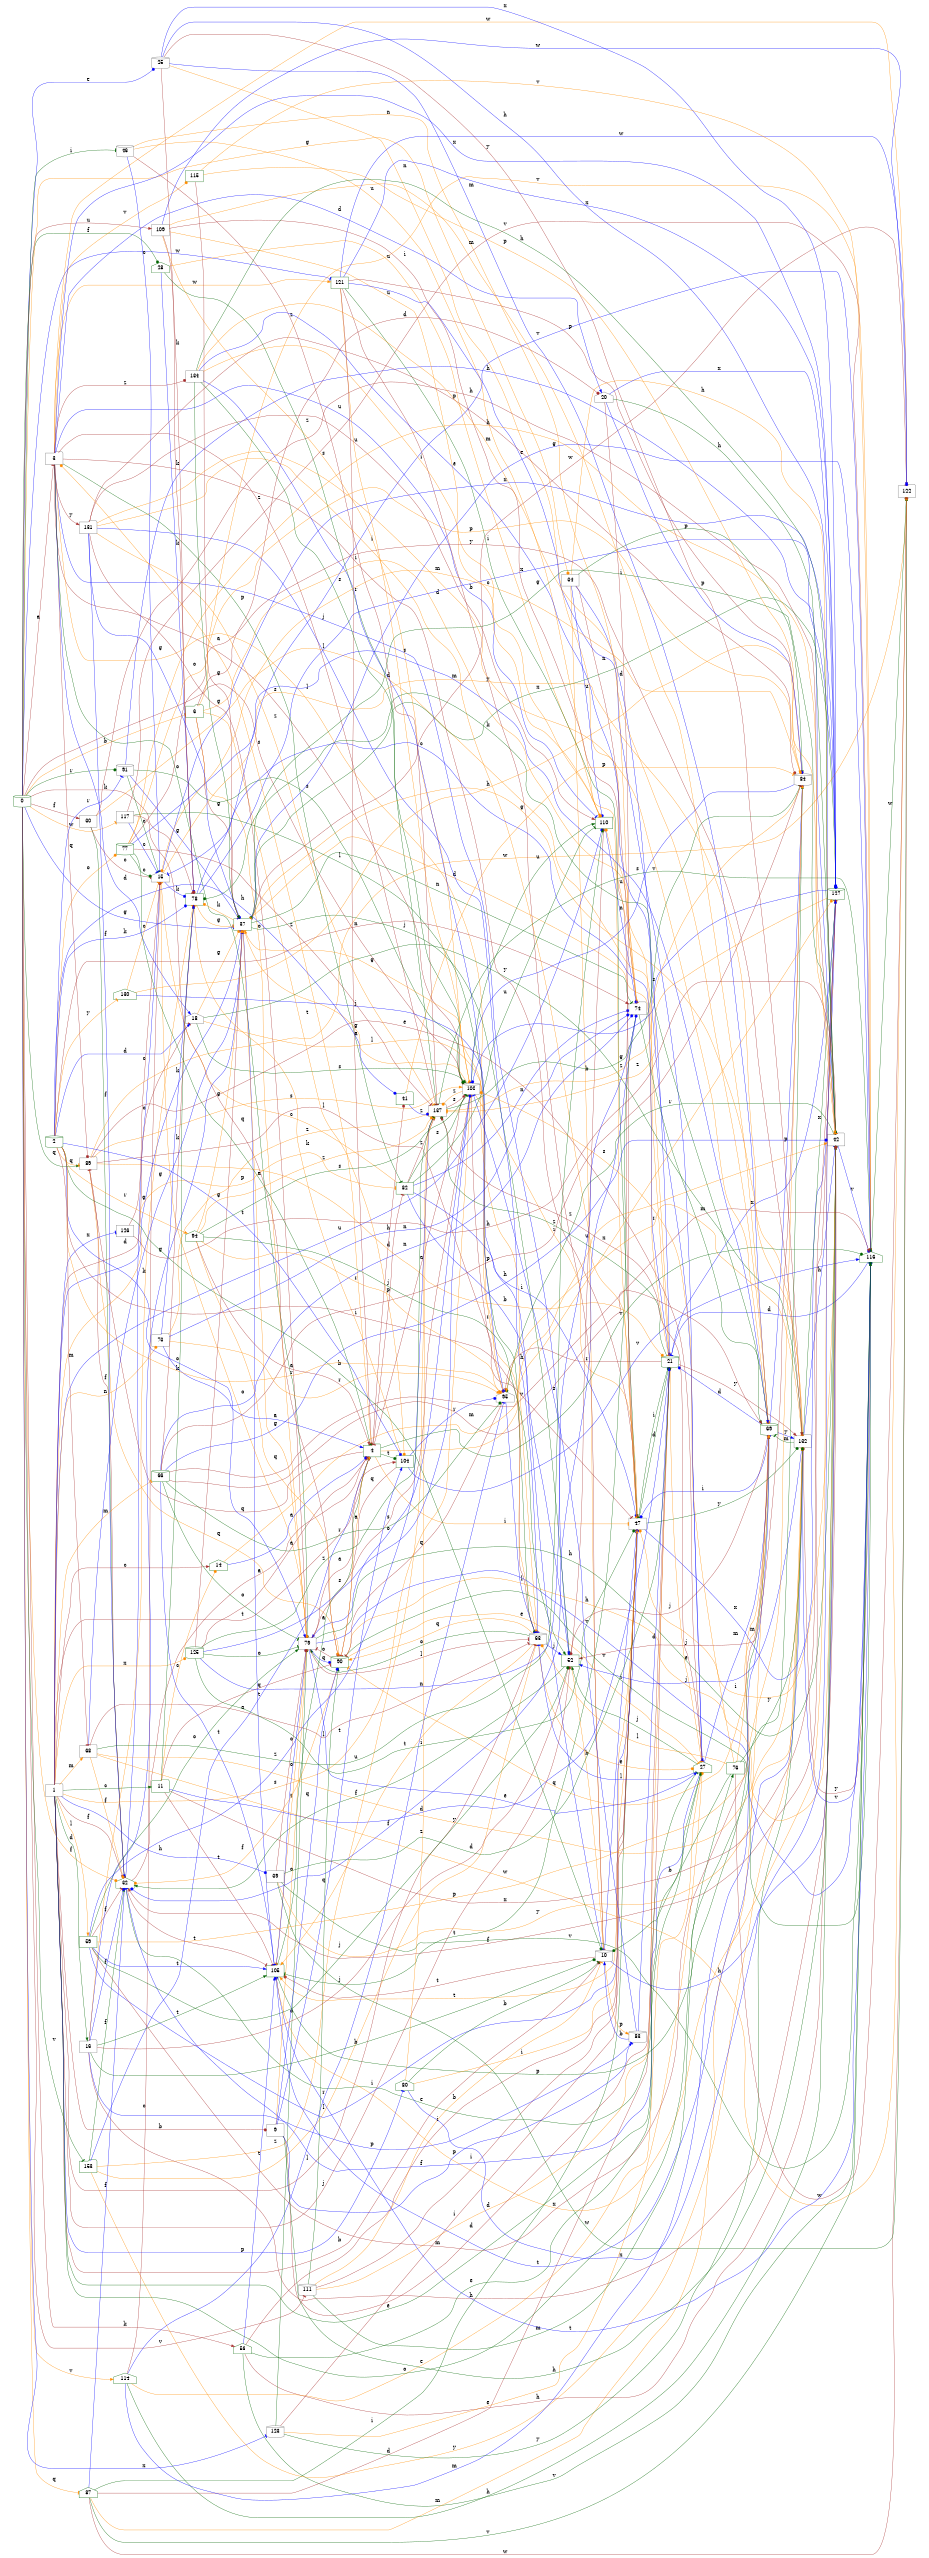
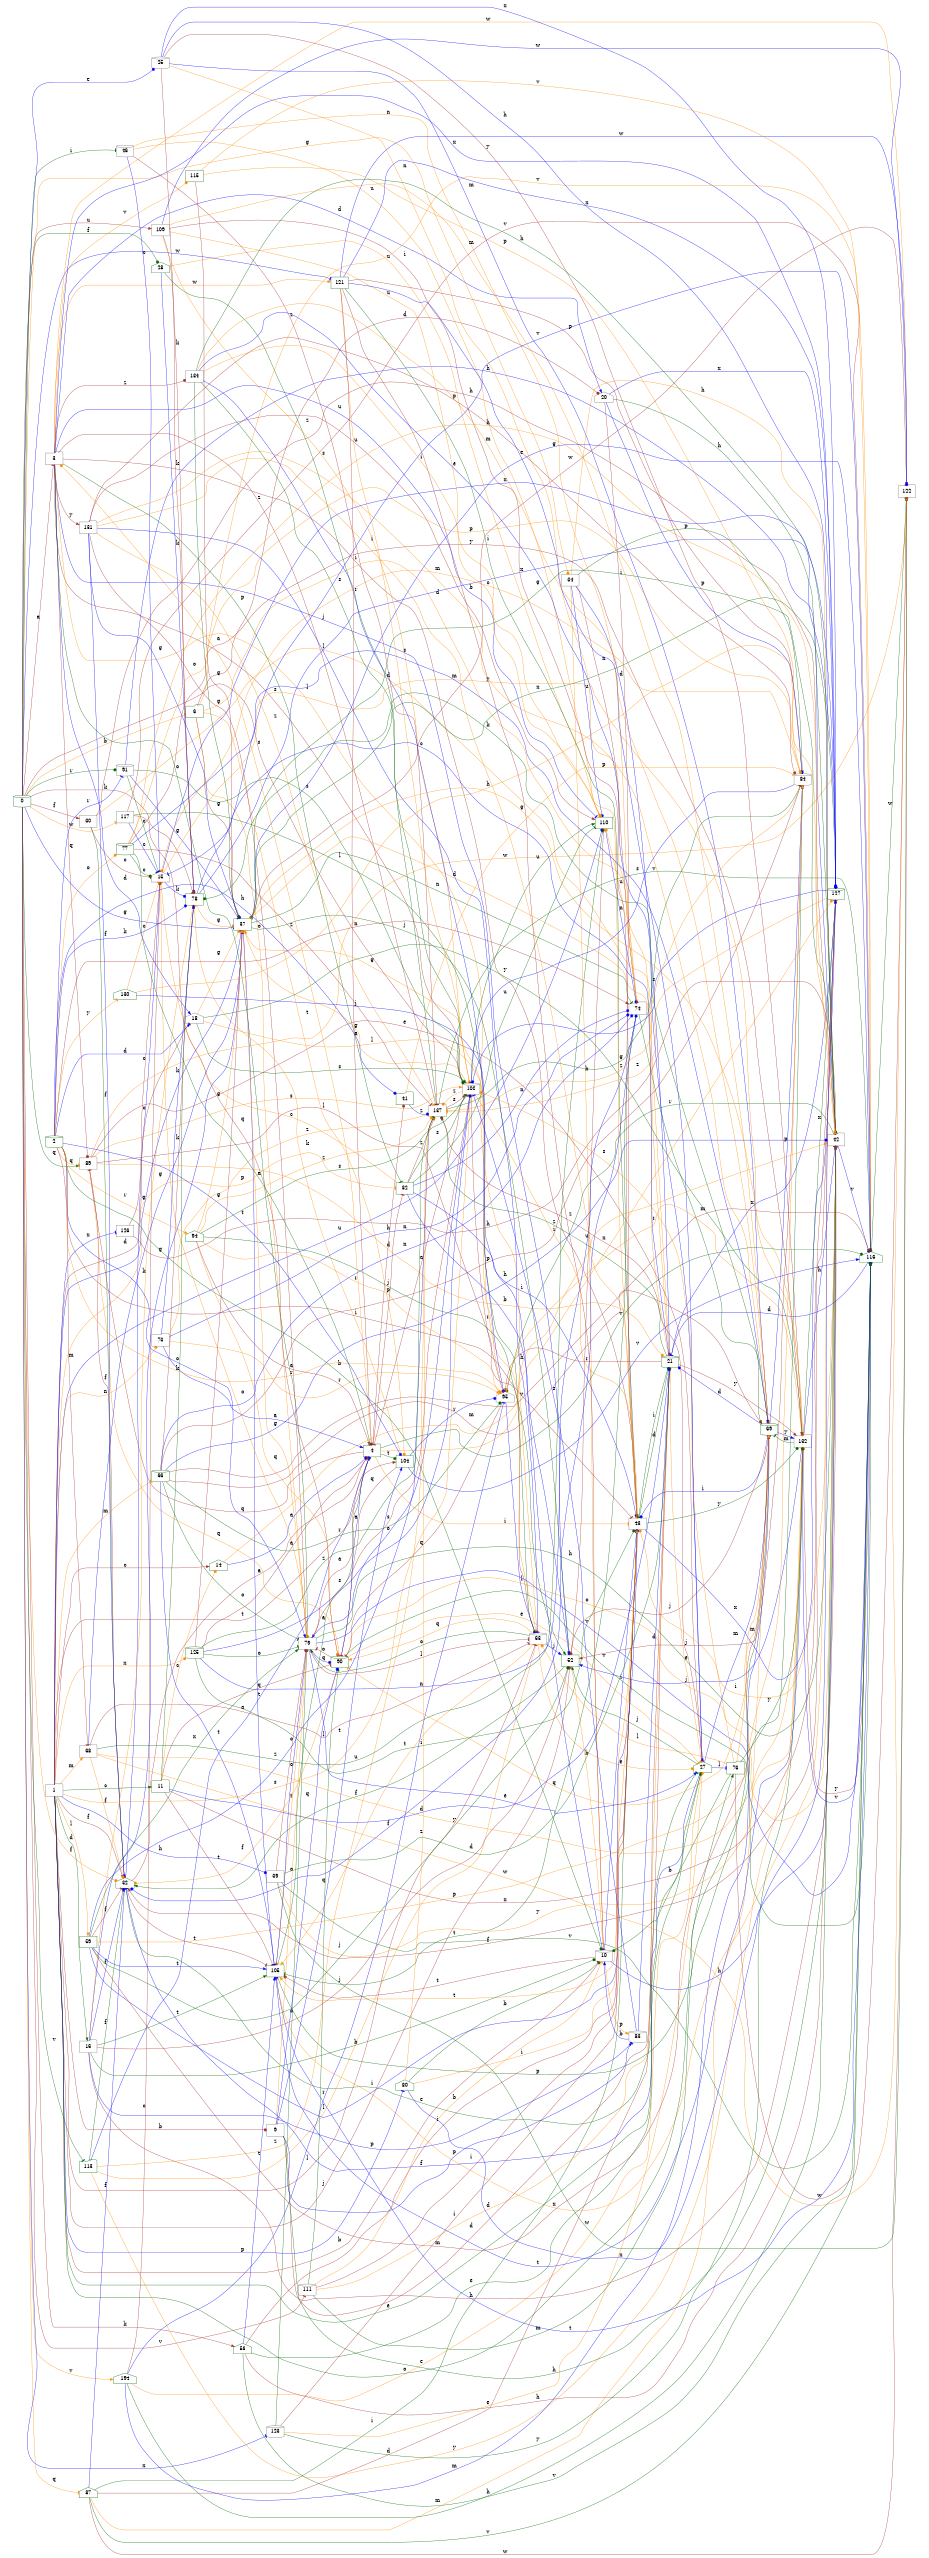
(220, 913) -> none
(638, 1524) -> (638, 1524)
(356, 1528) -> (356, 1528)
(587, 1600) -> (587, 1600)
(195, 1737) -> (195, 1737)
(575, 1763) -> (718, 1768)
(88, 2167) -> (88, 2167)
(125, 2379) -> (125, 2379)
